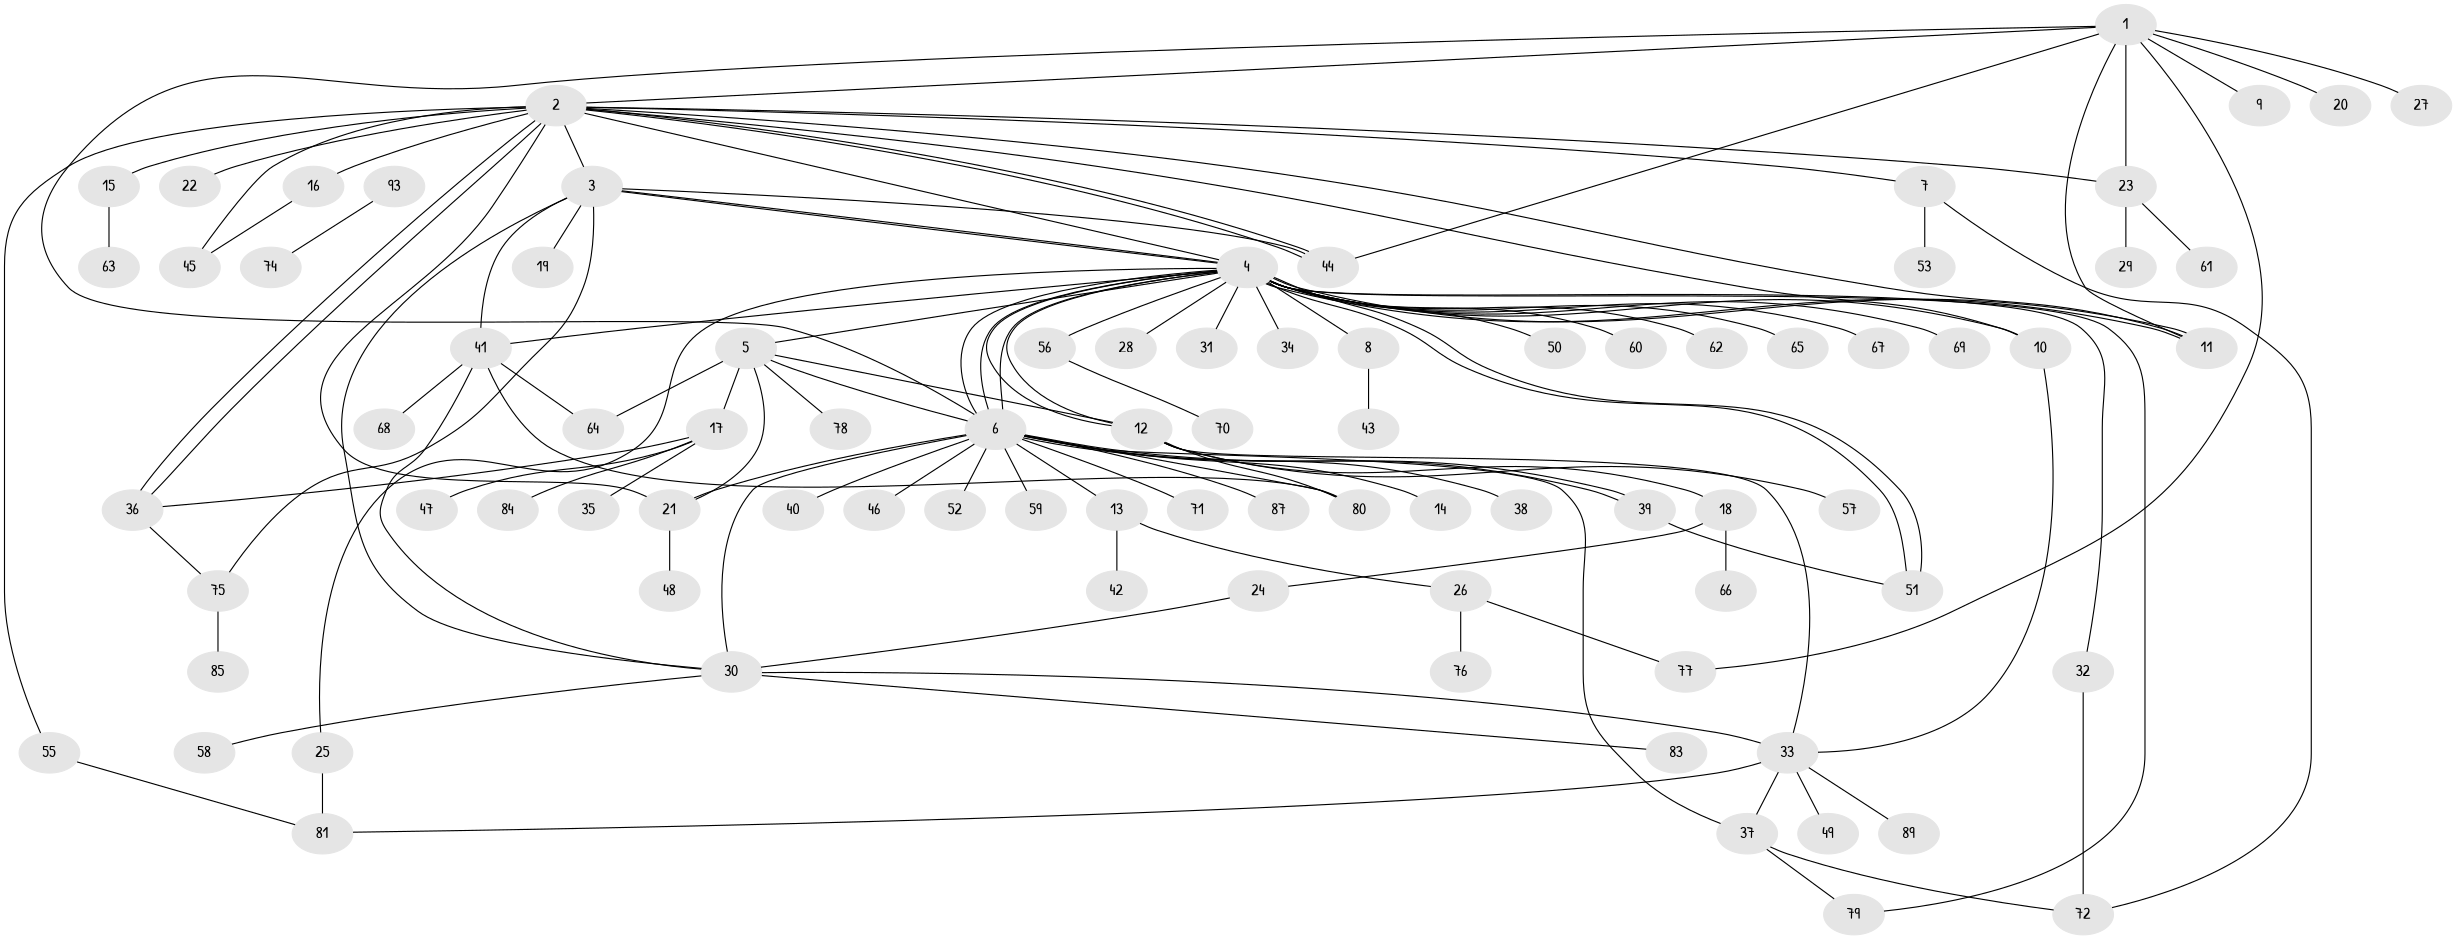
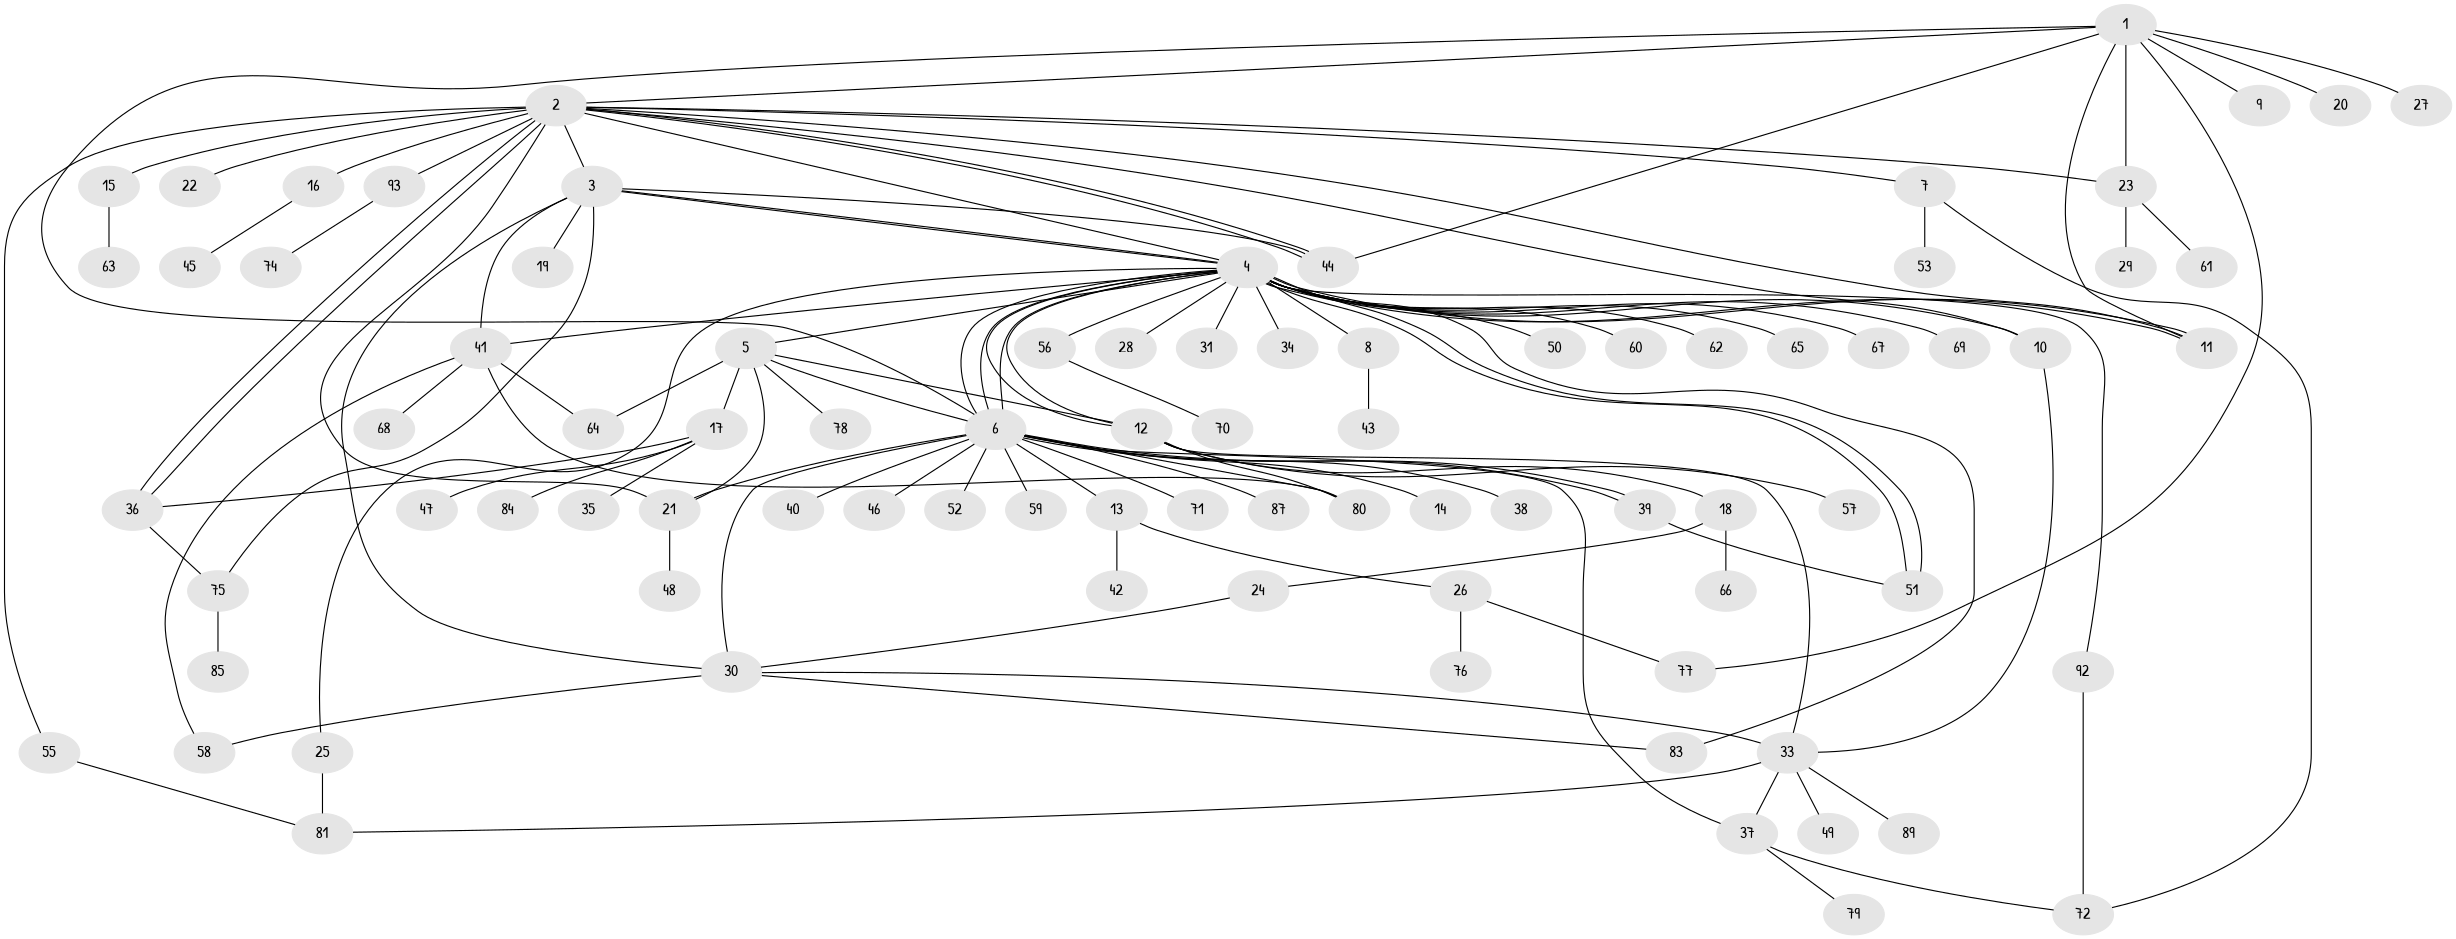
(283, 161) -> (475, 146)
(2110, 330) -> (1832, 413)
(443, 587) -> (230, 493)
(2083, 672) -> (2083, 672)
